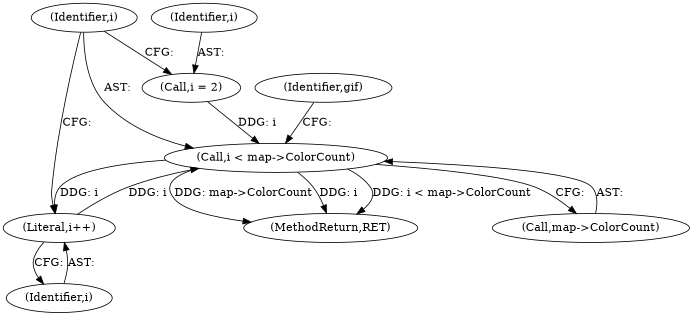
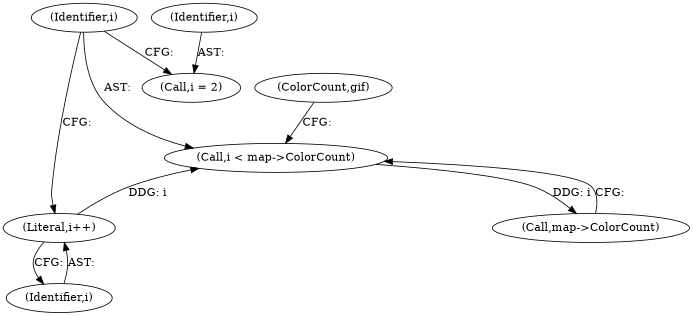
(323, 88) -> (323, 88)
(230, 120) -> none
(101, 169) -> none
(572, 193) -> (572, 193)
(612, 193) -> (612, 193)
(331, 228) -> none
